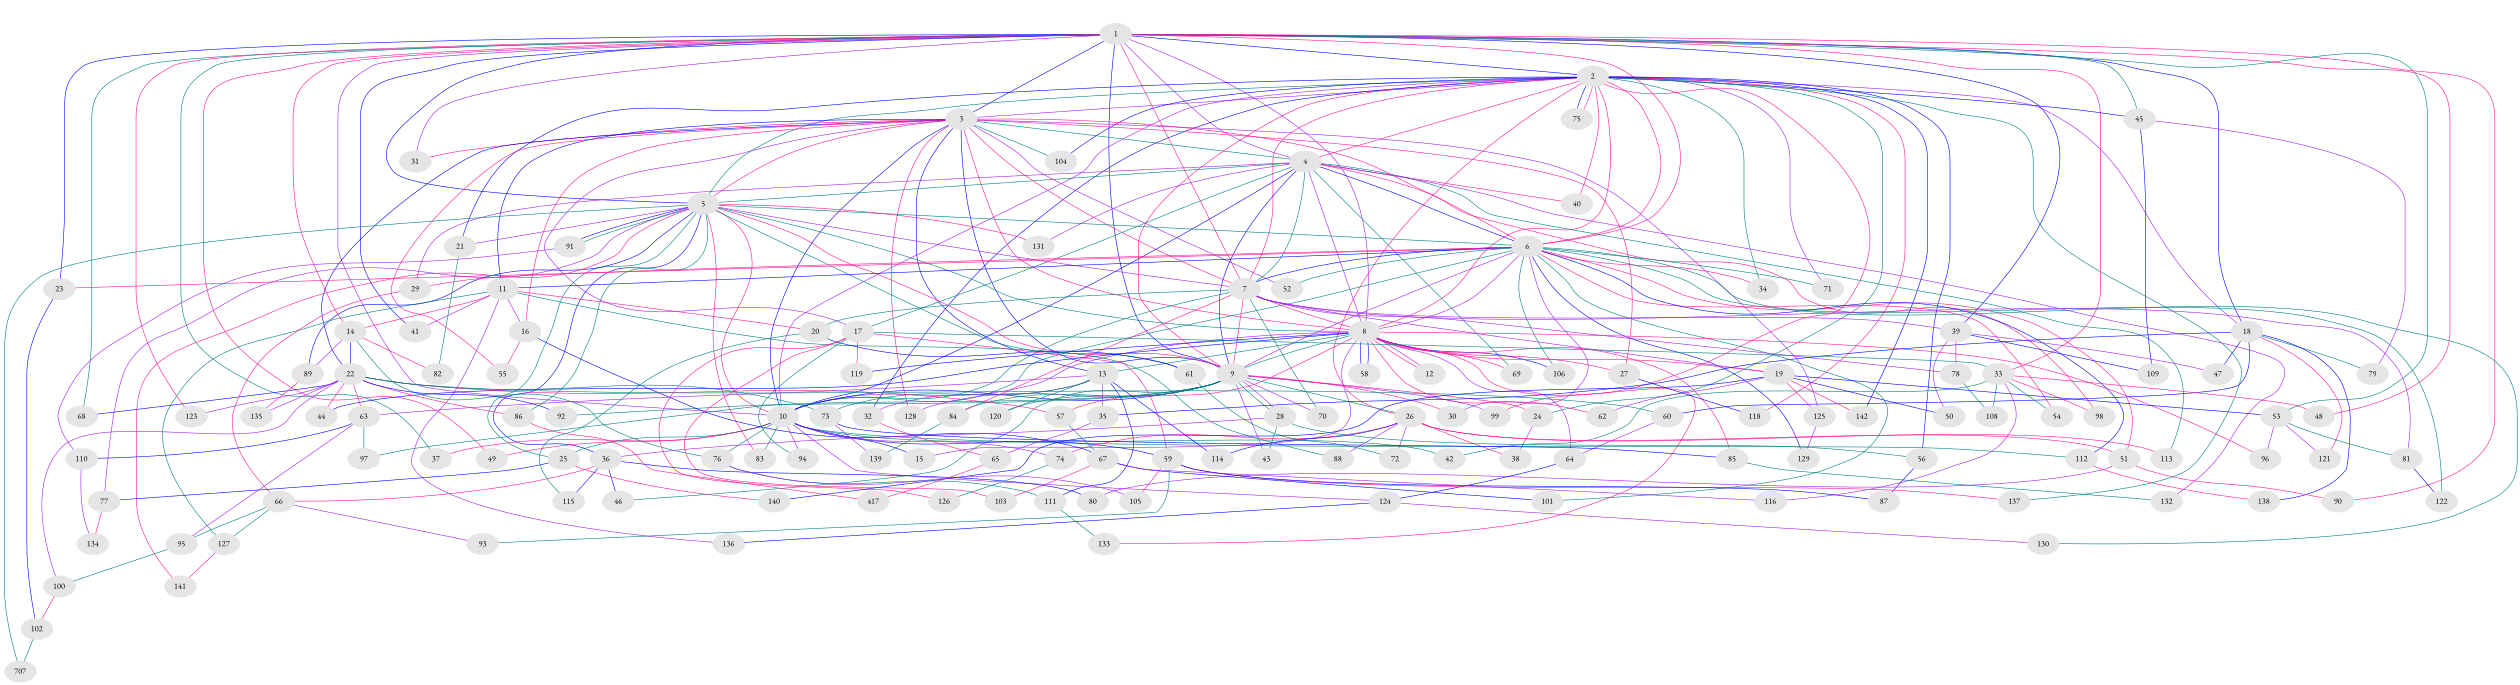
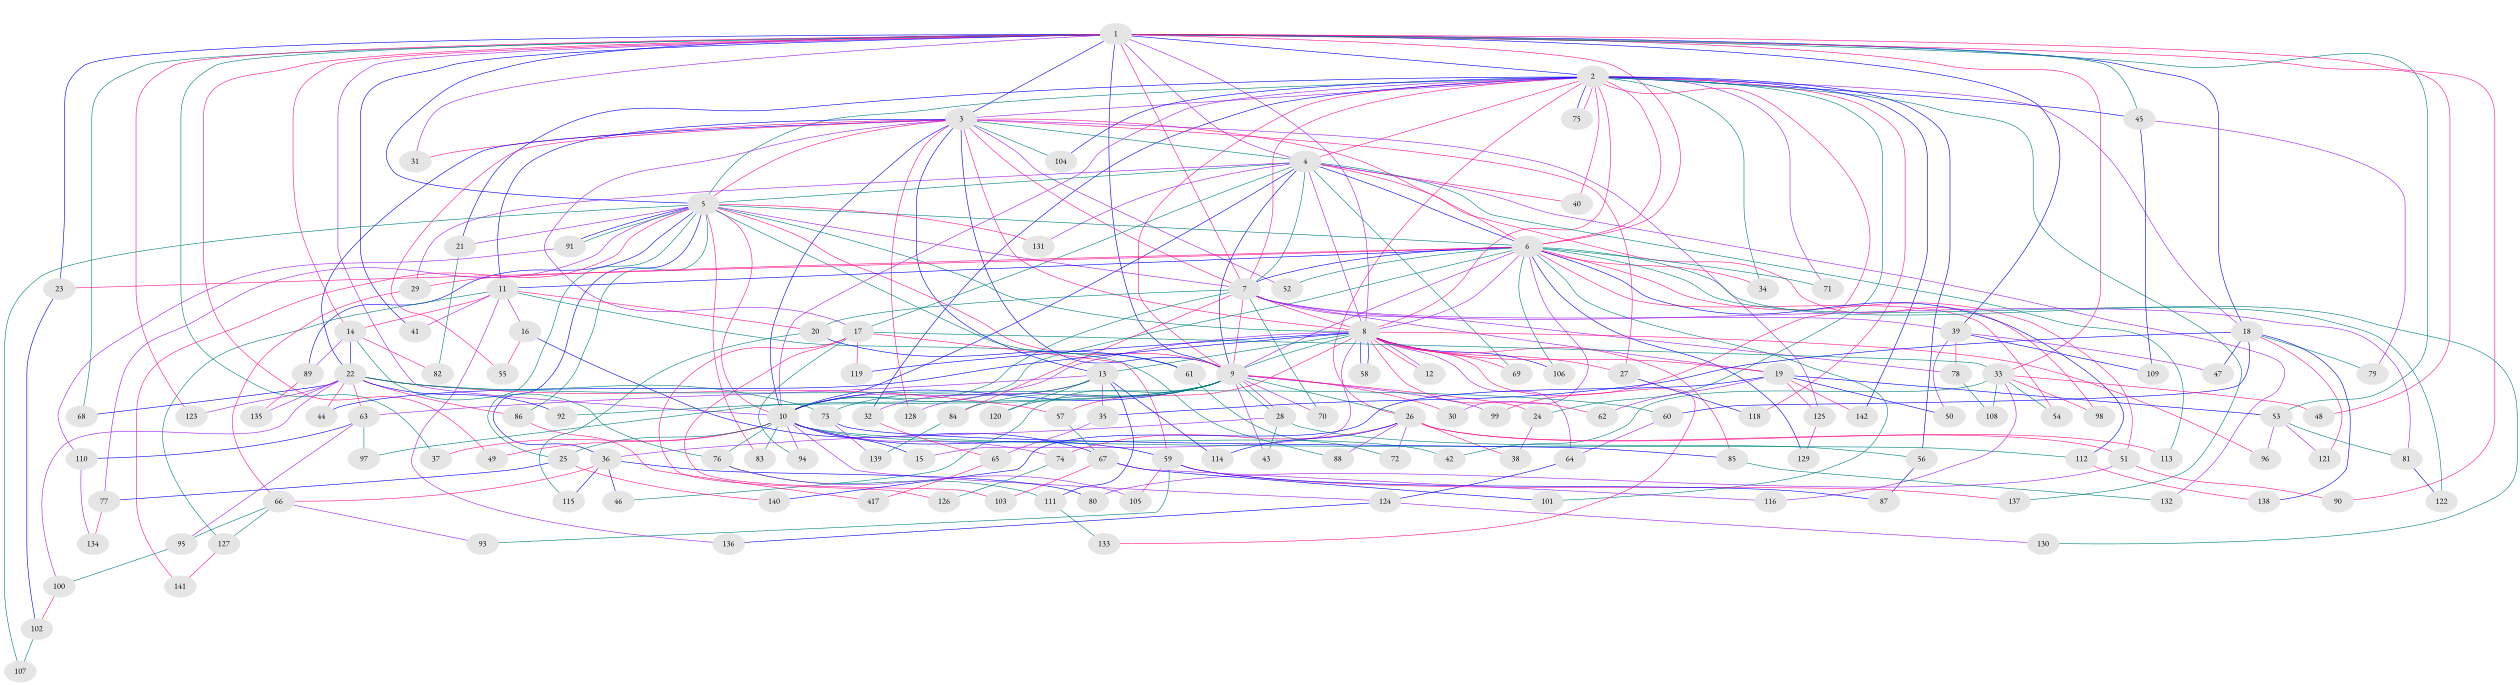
(681, 142) -> none
(20, 672) -> (20, 672)
